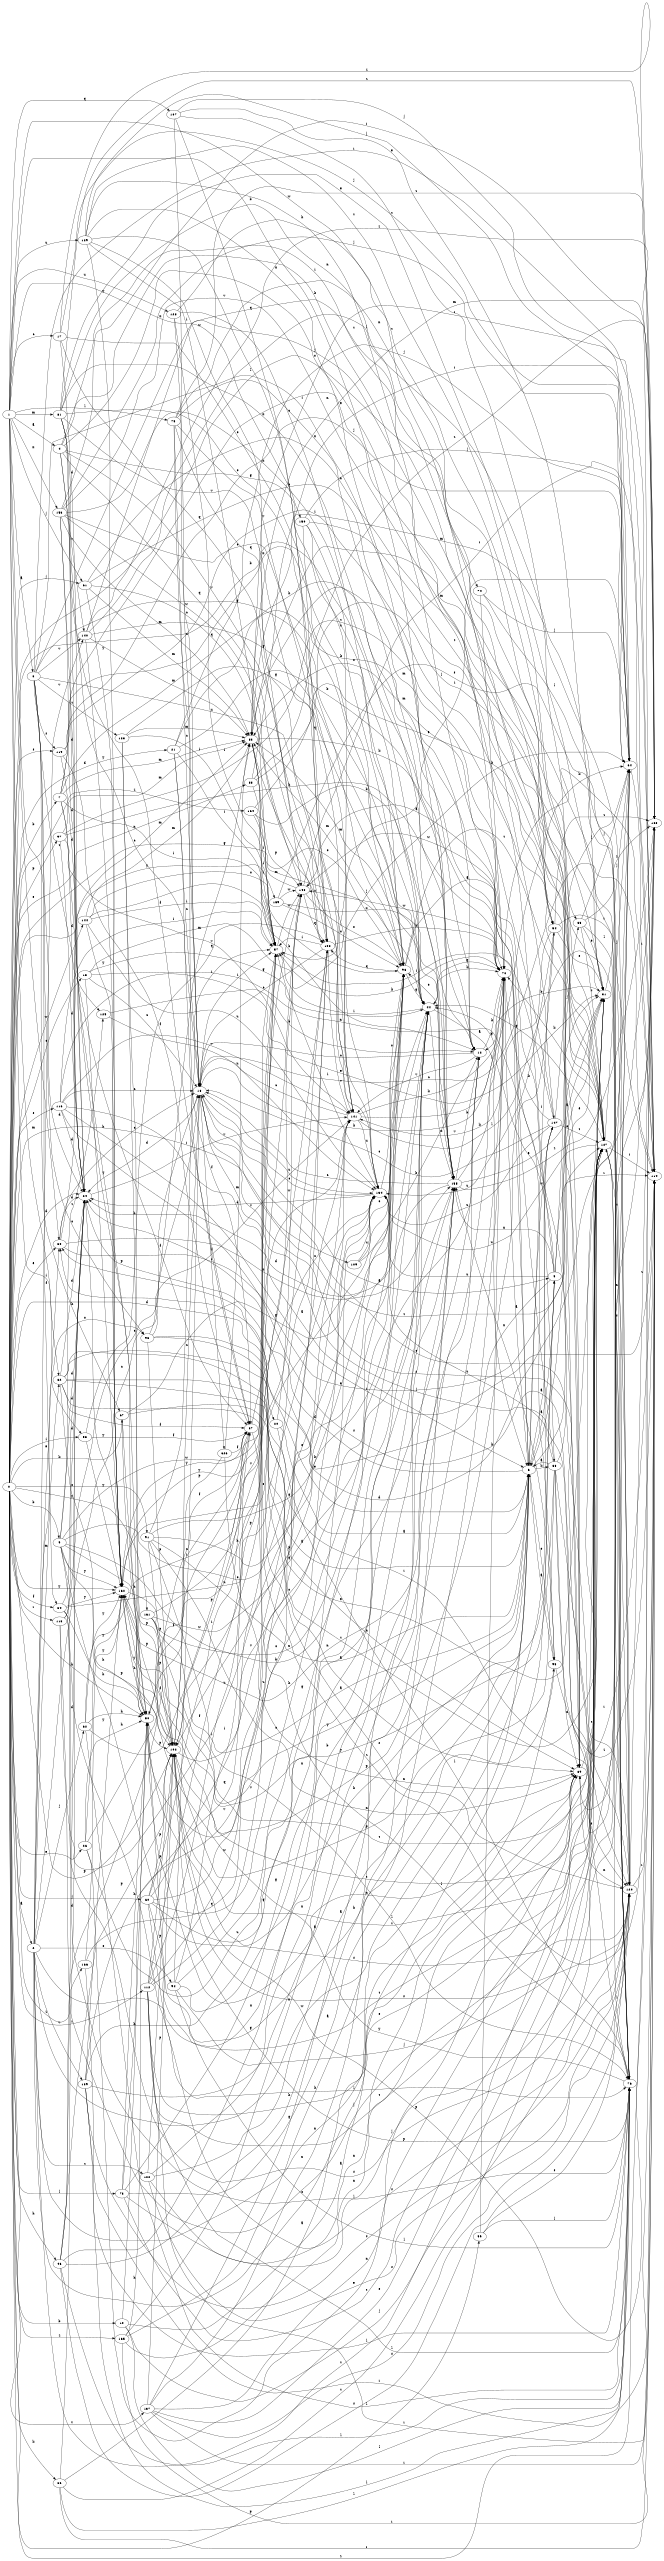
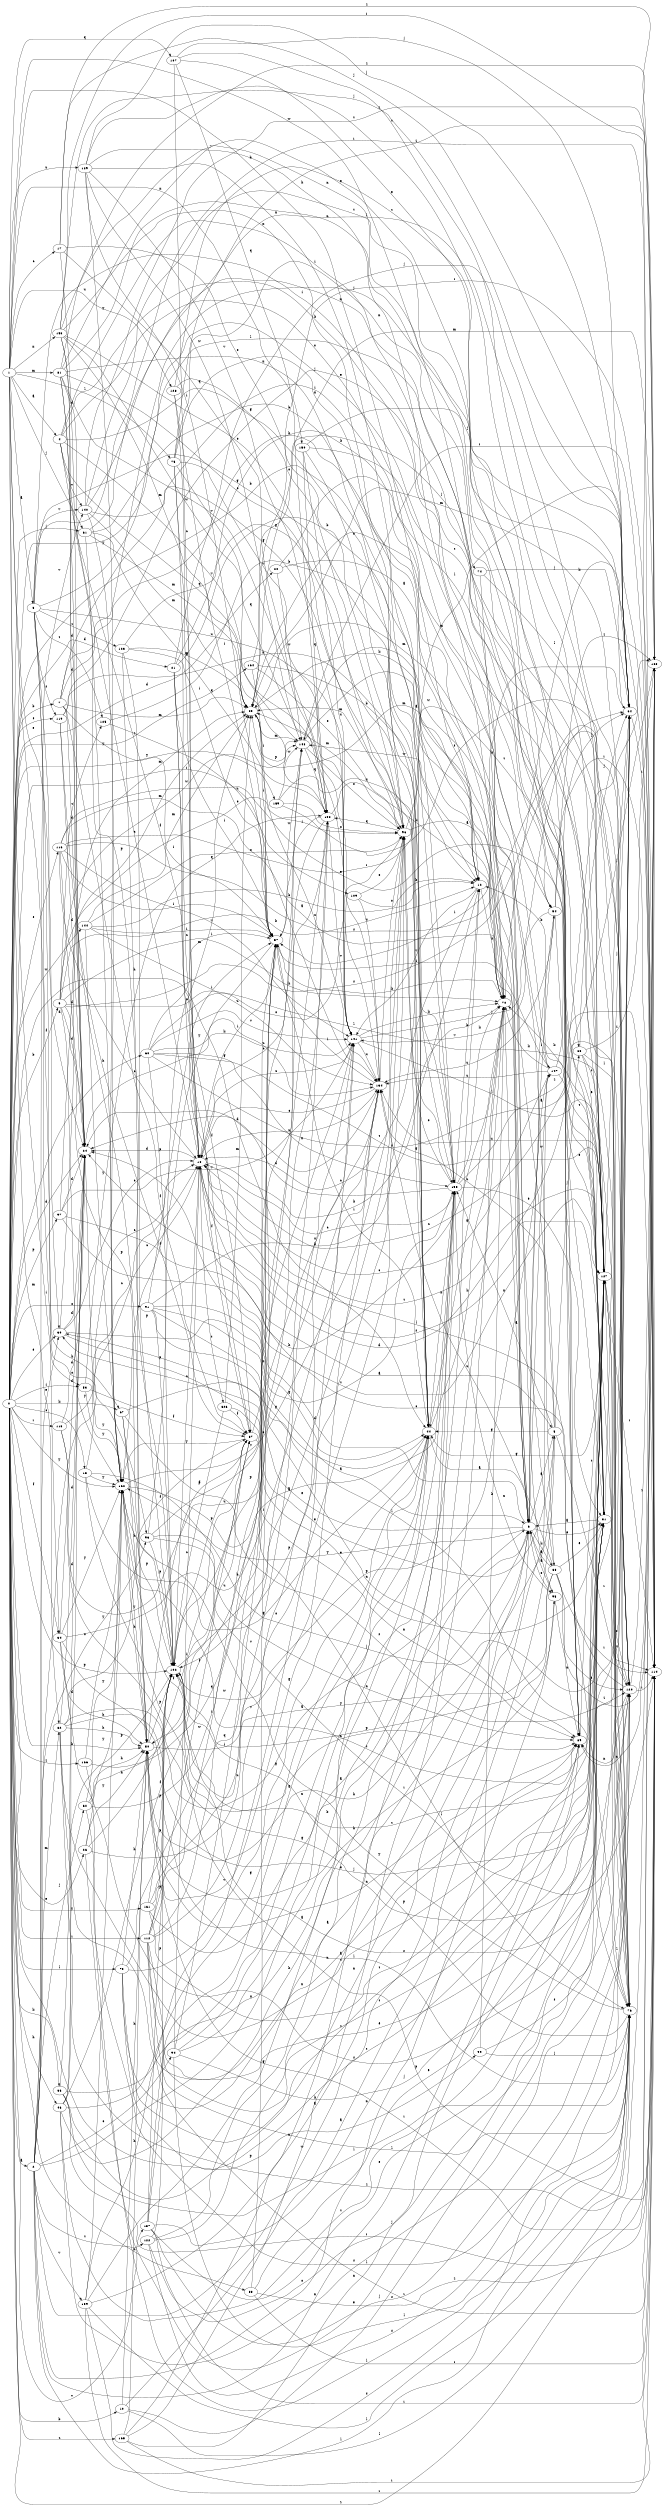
(225, 1135) -> (225, 1032)
none -> (525, 2226)
